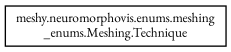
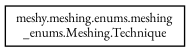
(116, 26) -> (95, 26)
